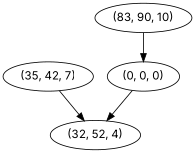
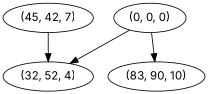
(143, 43) -> (153, 43)
(48, 77) -> (48, 18)
